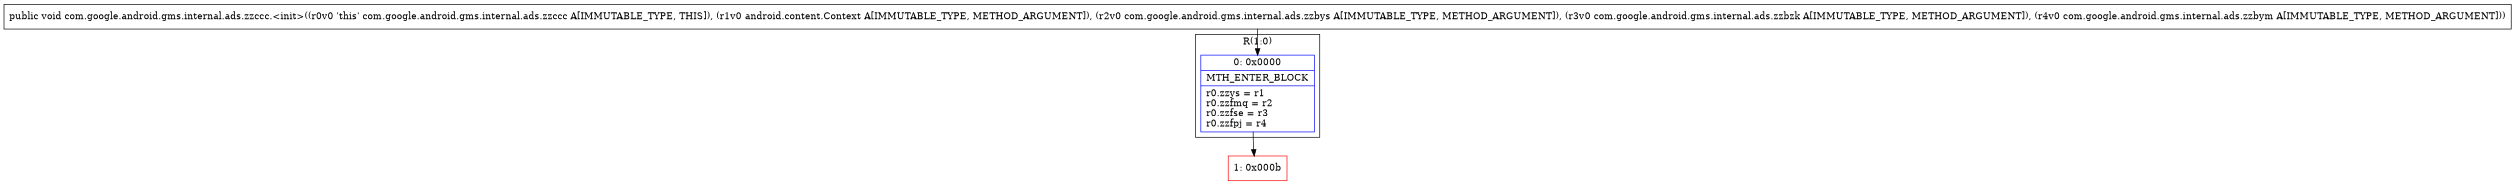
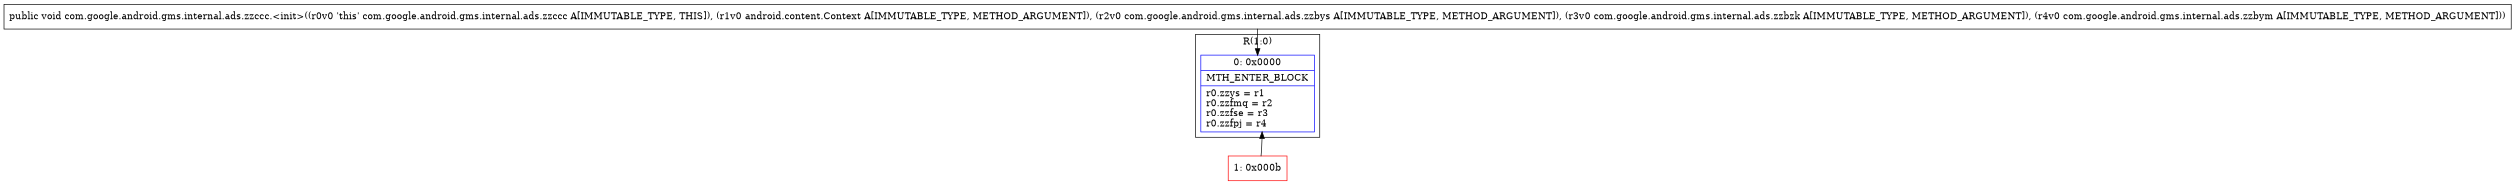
(1253, 141) -> (1262, 147)
